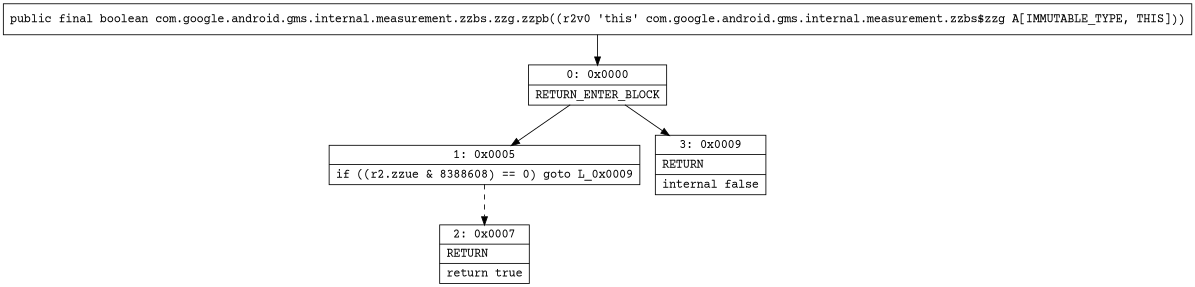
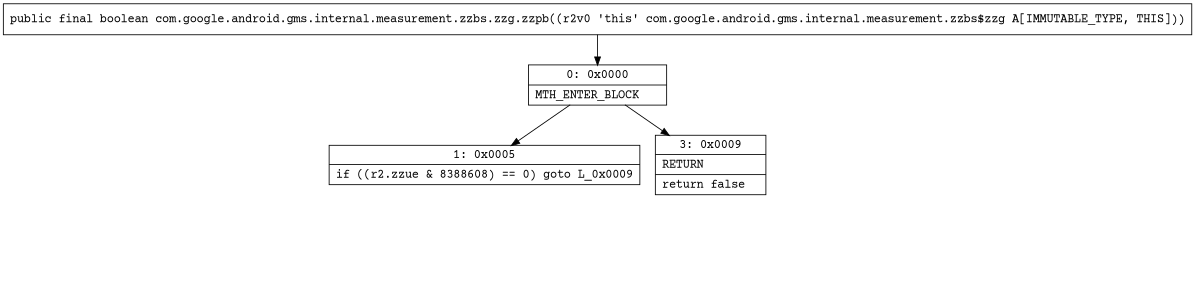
(598, 95) -> (587, 95)
(711, 184) -> (704, 184)
(484, 254) -> none
